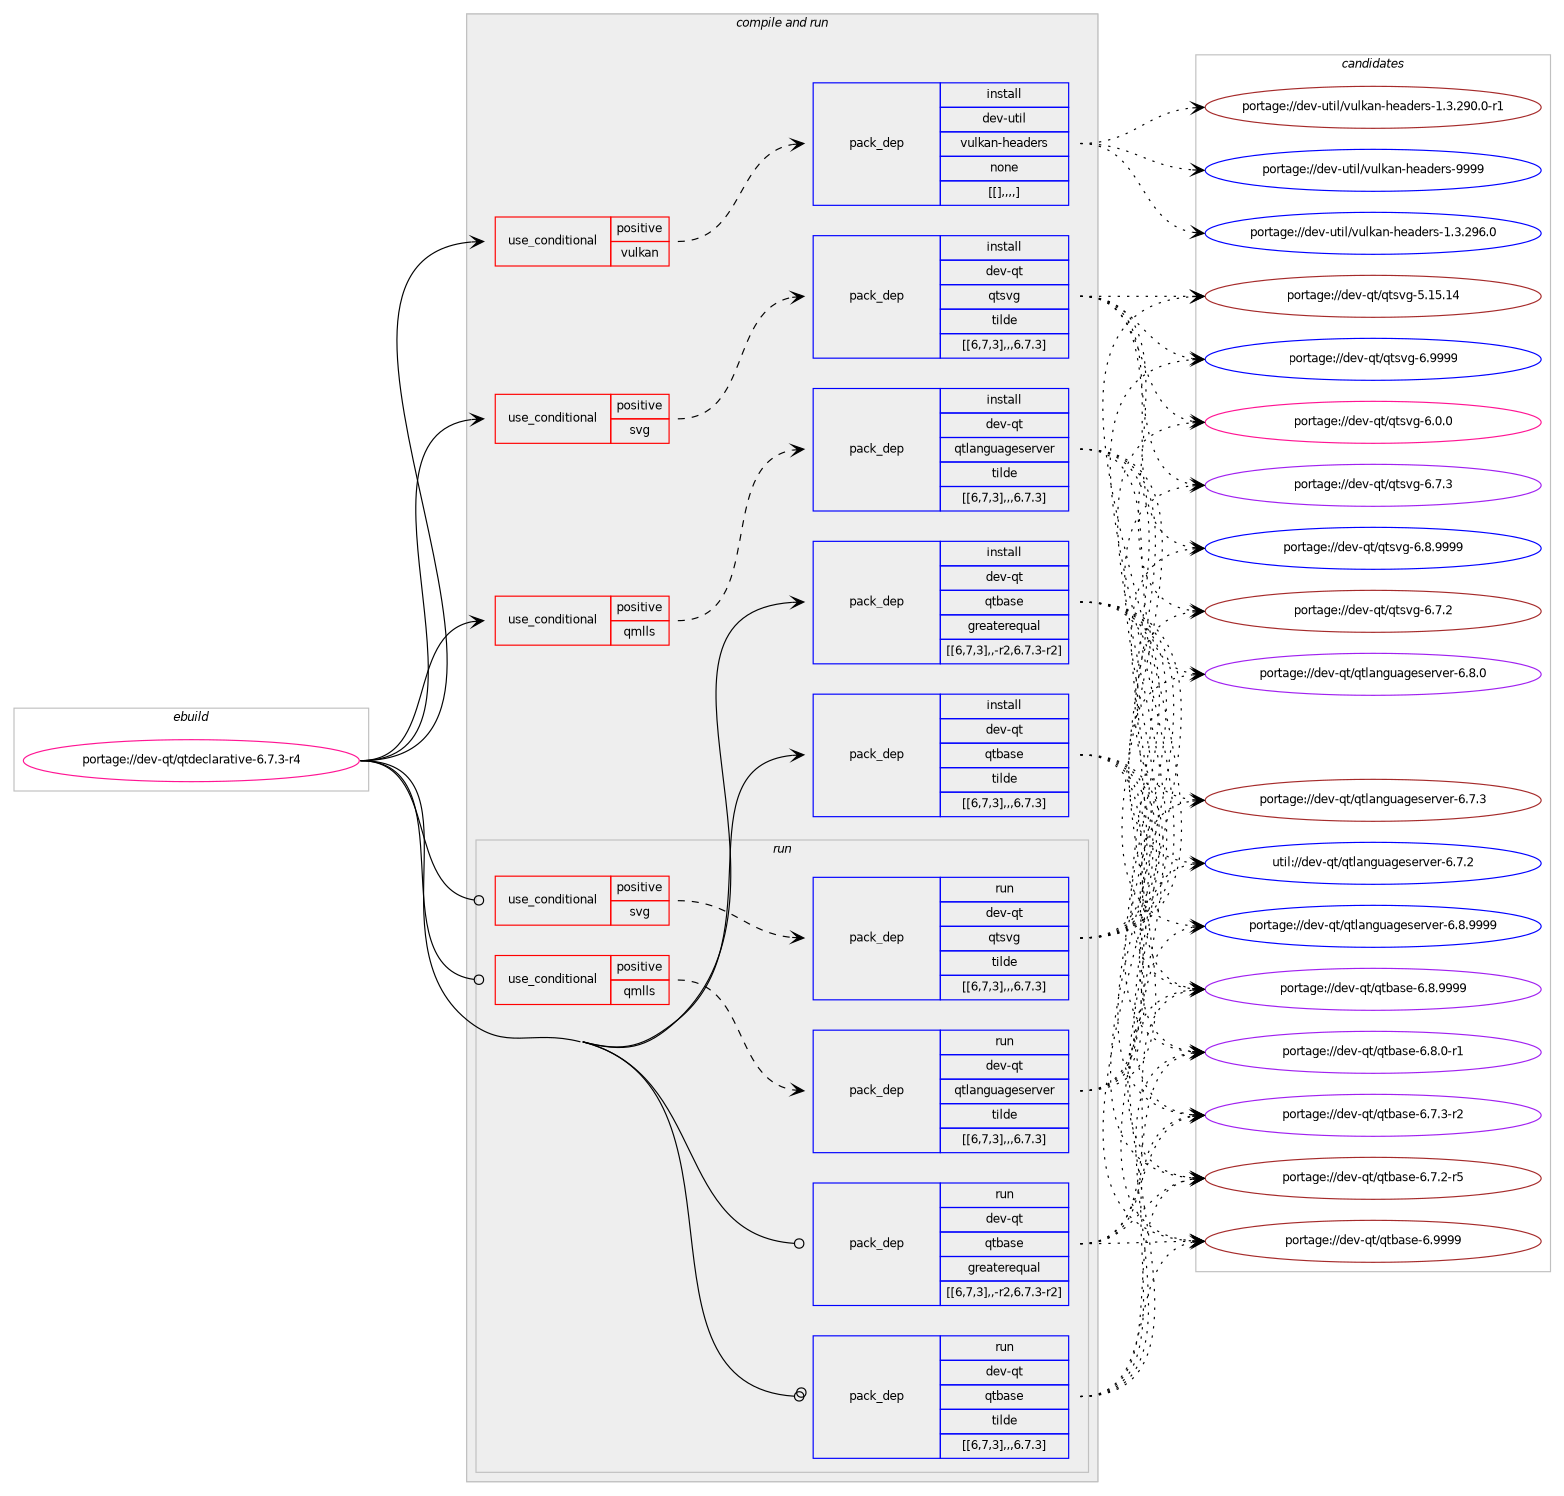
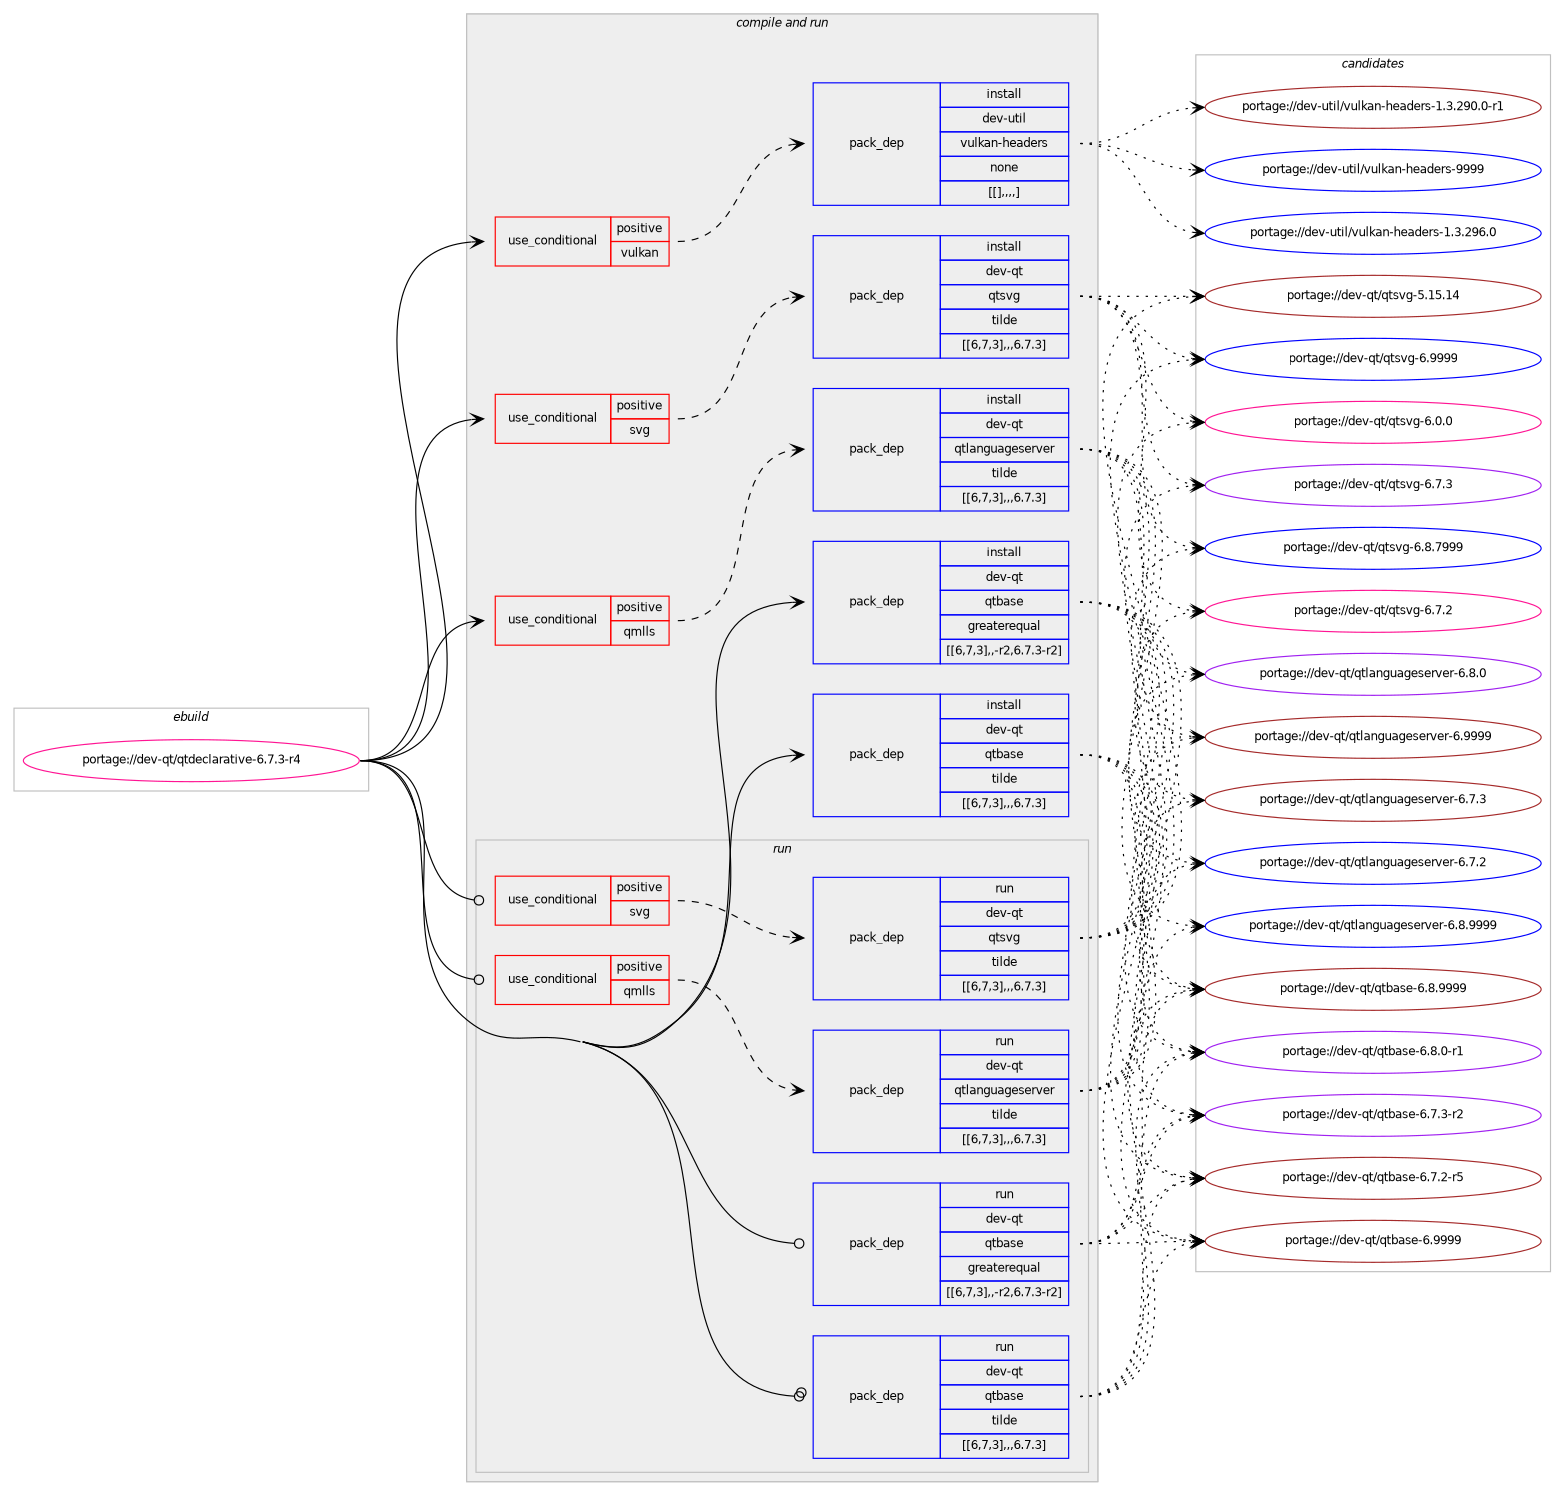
(1373, 548) -> (1373, 548)
(1373, 611) -> (1373, 611)
none -> (1373, 737)
(1373, 863) -> (1373, 863)
(1373, 989) -> (1373, 989)
